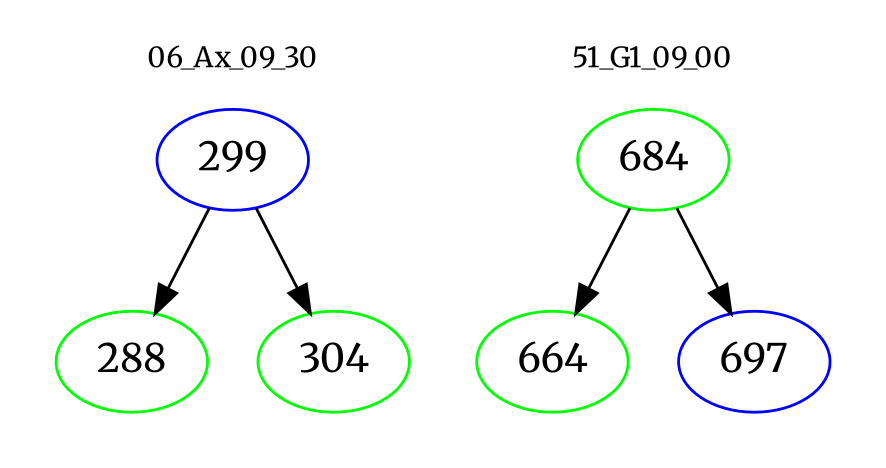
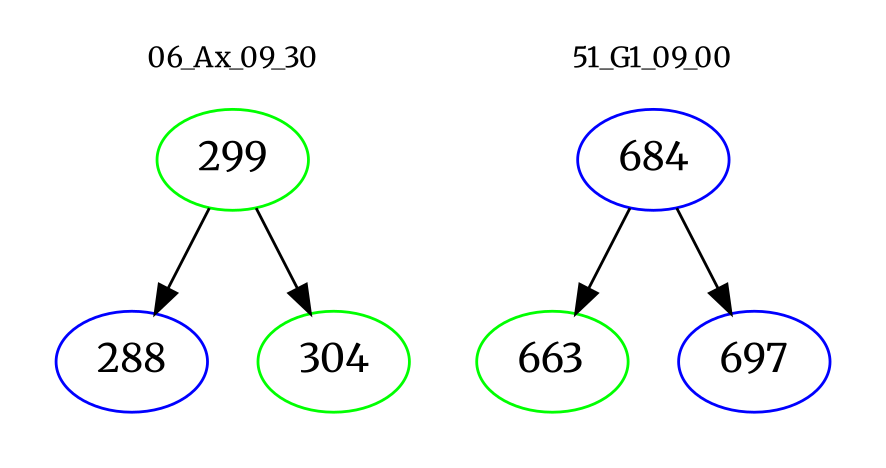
(233, 160) -> (233, 160)
(653, 160) -> (653, 160)
(132, 362) -> (132, 362)
(552, 362) -> (552, 362)
